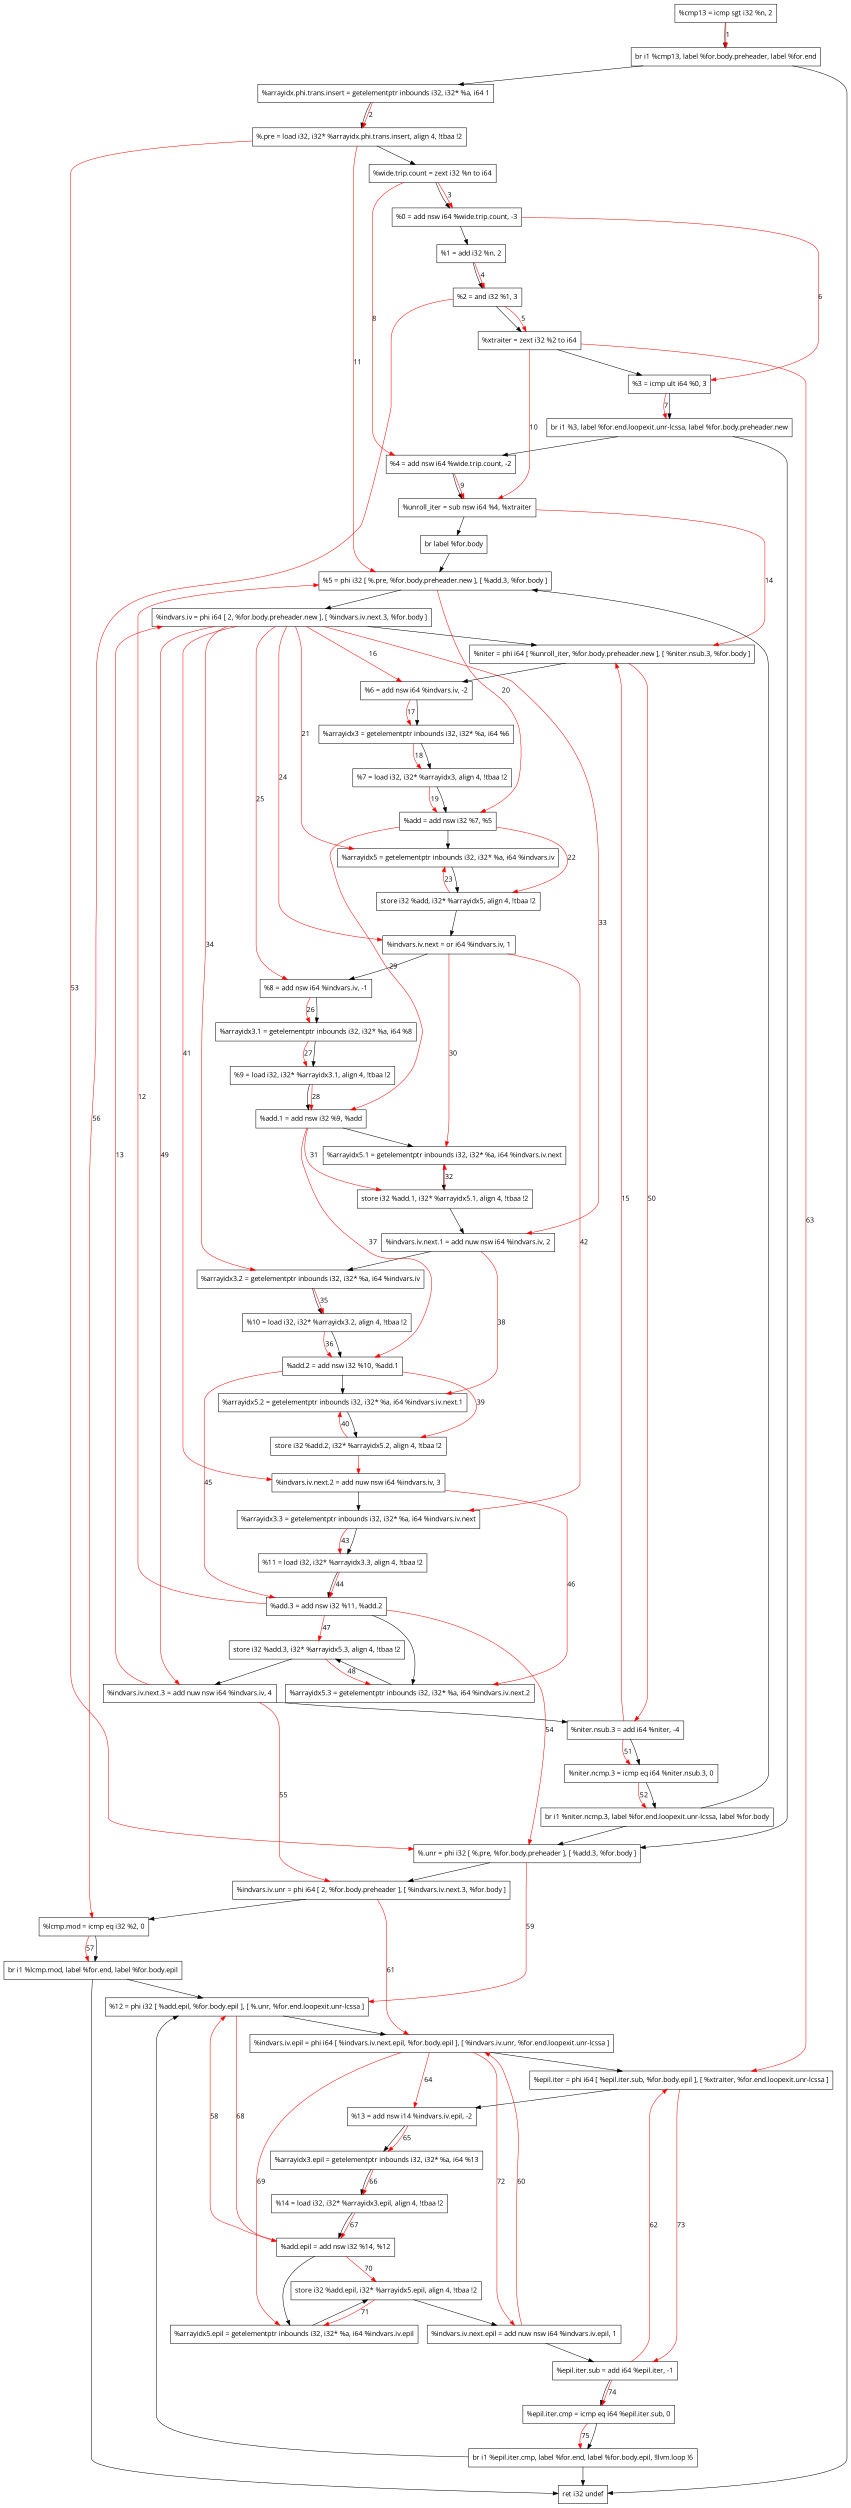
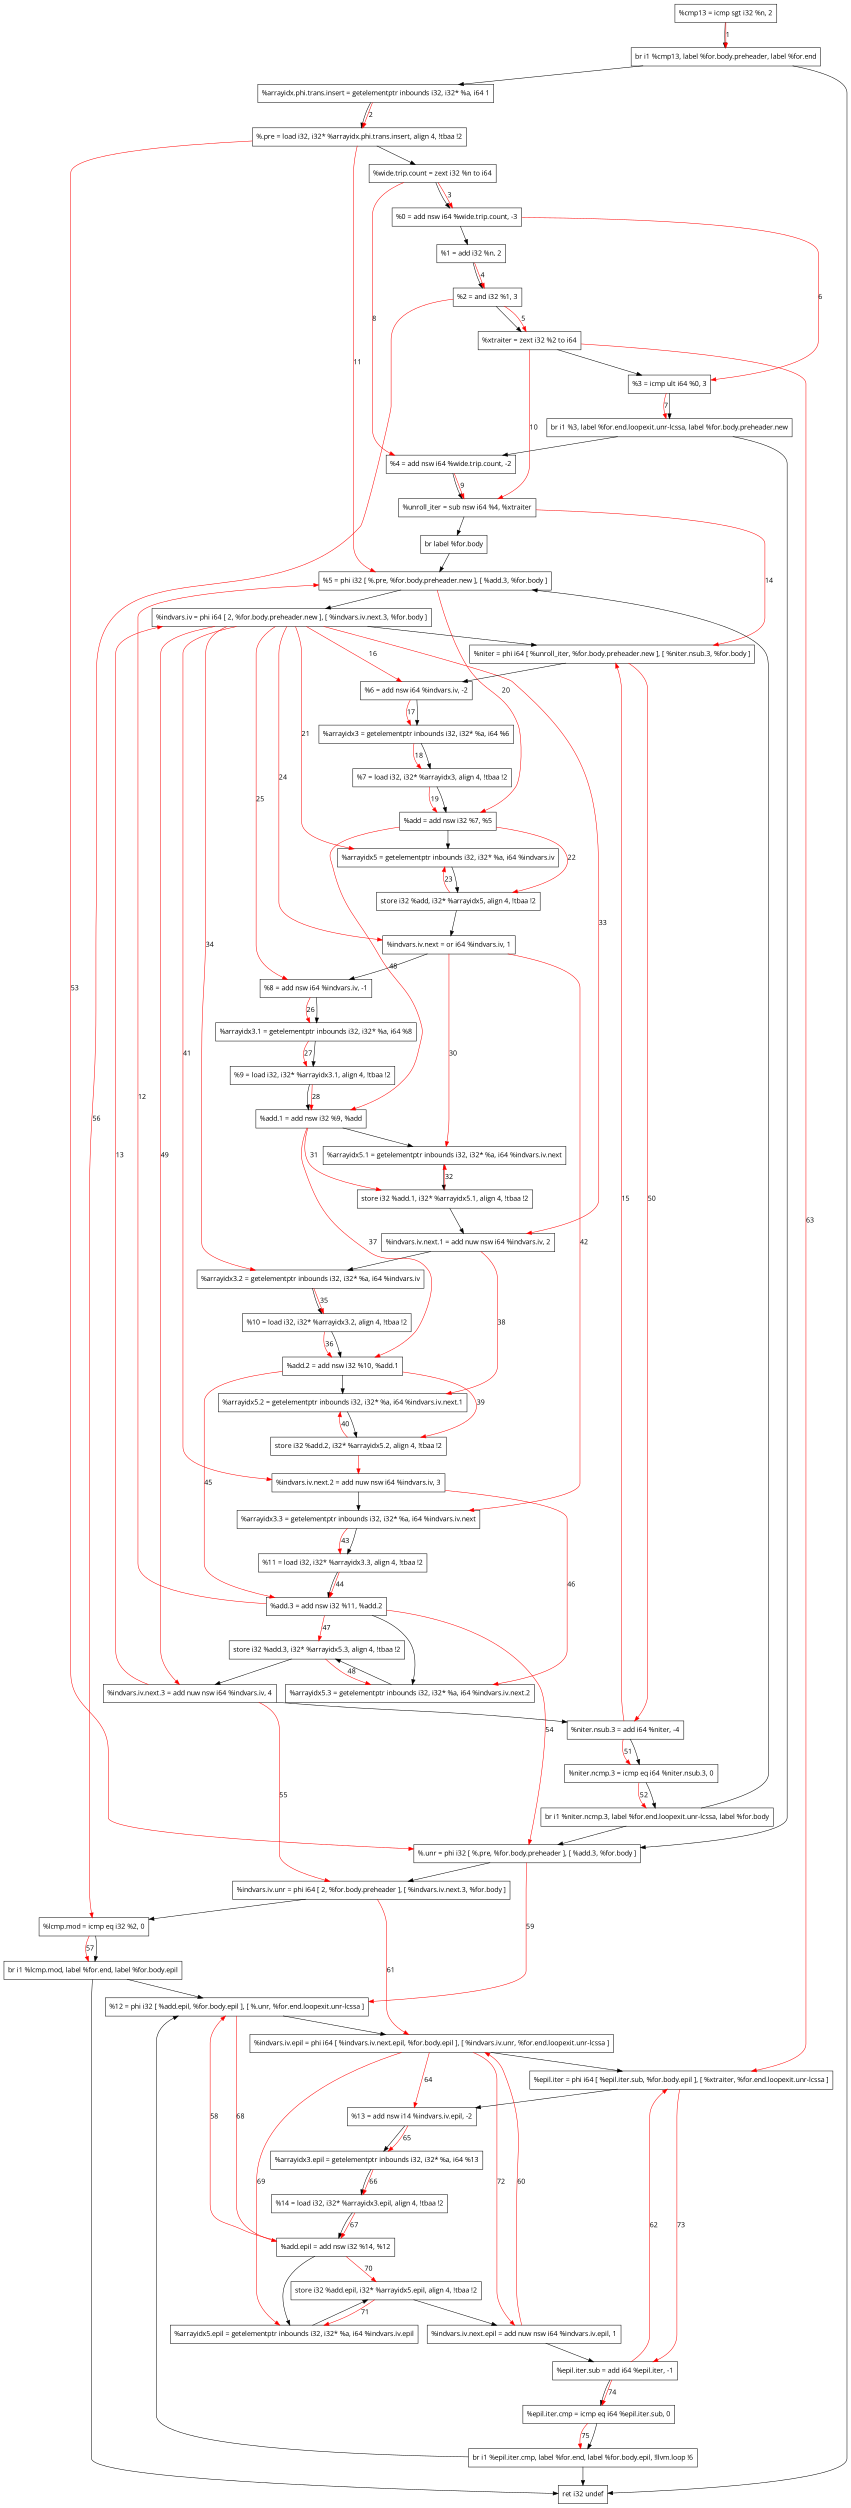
(393, 967) -> (393, 967)
